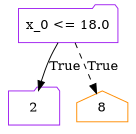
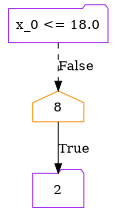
(48, 61) -> (58, 143)
(103, 67) -> (76, 67)
